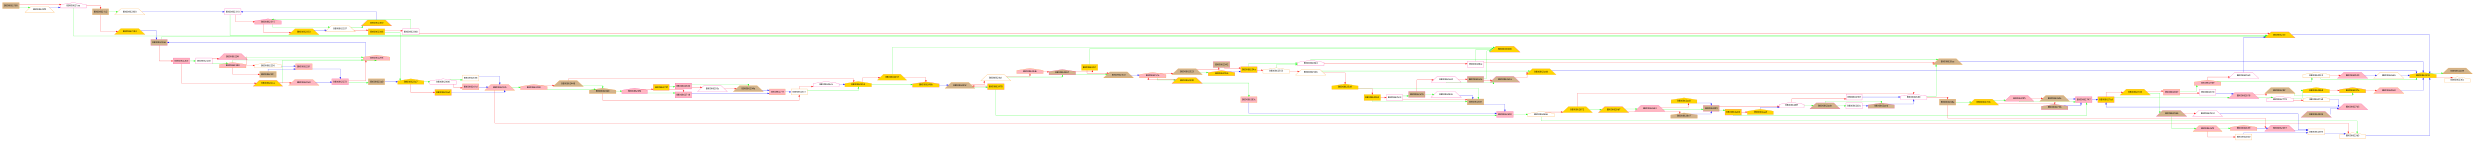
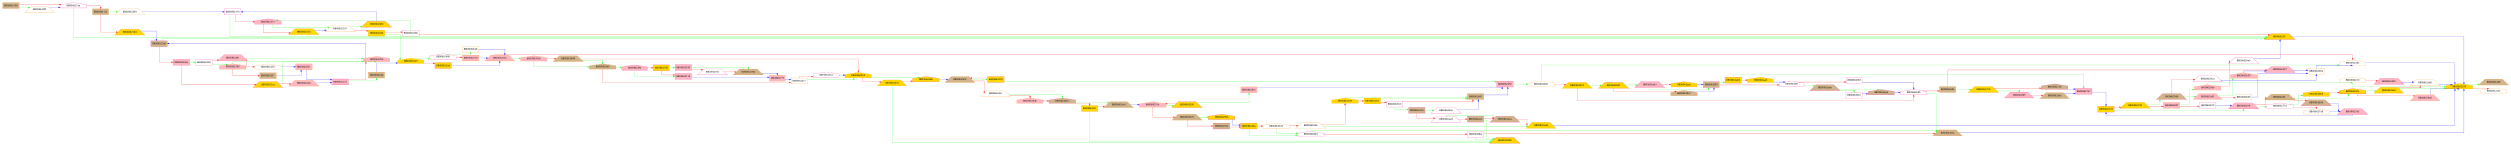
none -> (2389, 90)
none -> (2297, 100)
(2046, 102) -> none
